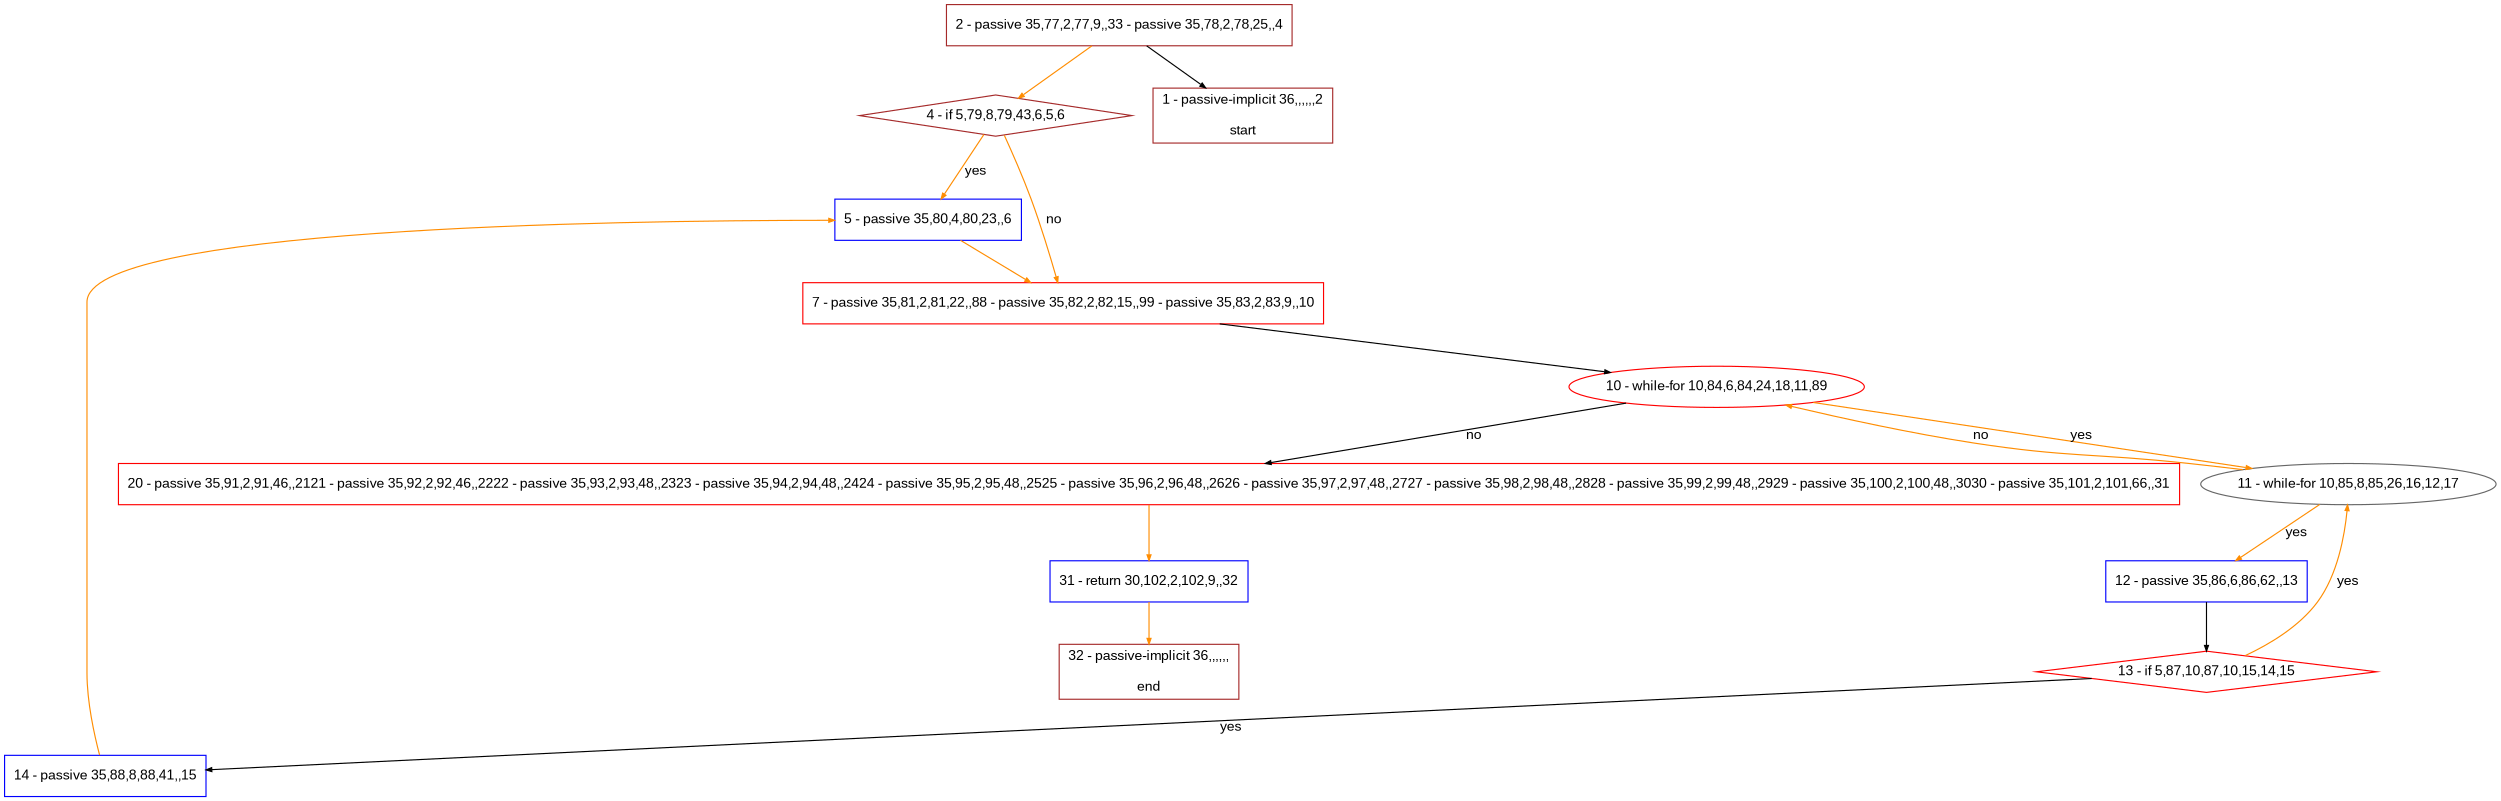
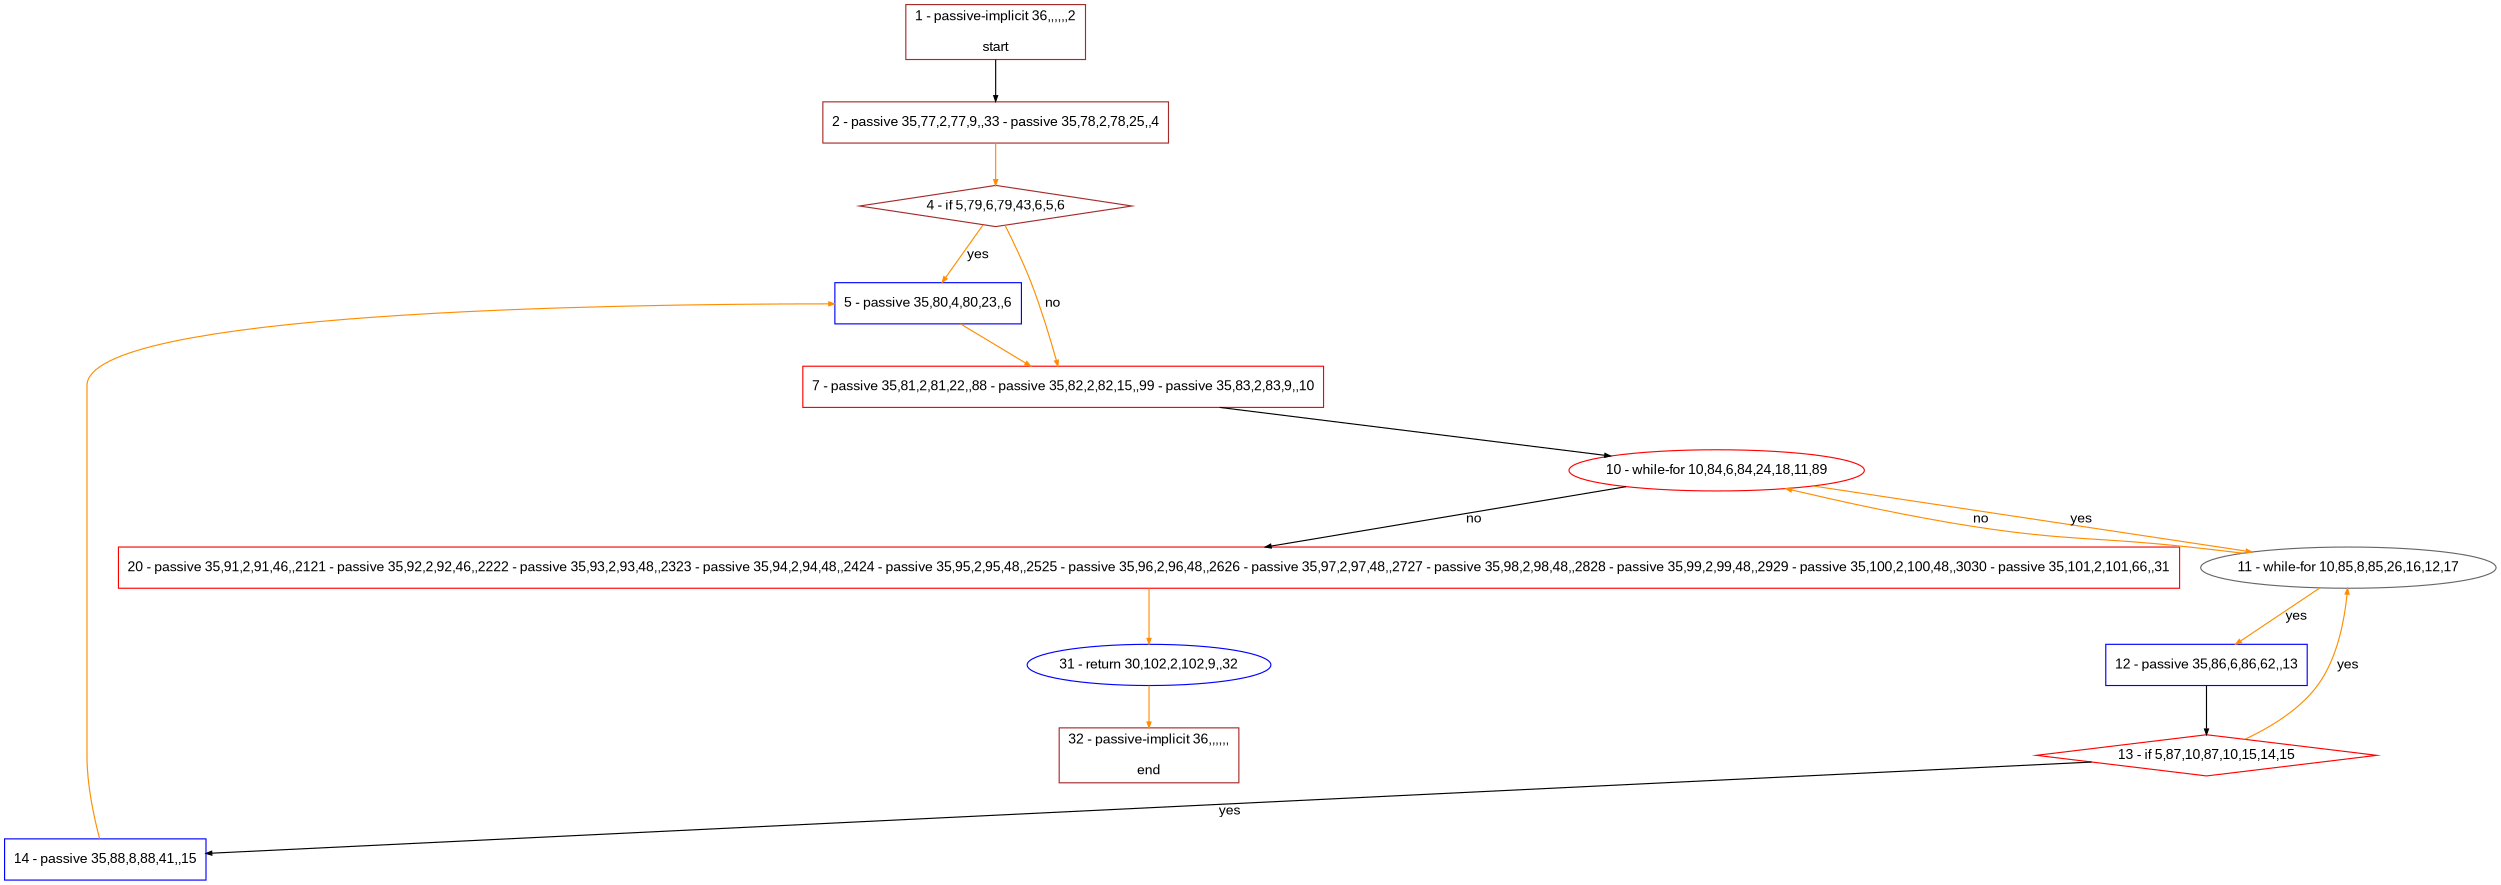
(1174, 65) -> (996, 77)
(996, 116) -> (996, 206)
(1149, 581) -> (1149, 665)
